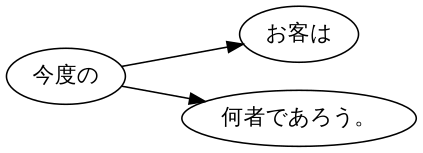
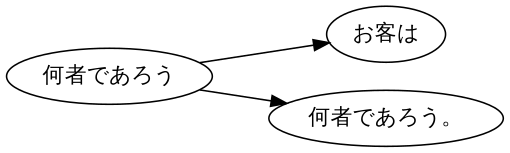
(66, 76) -> (109, 76)
